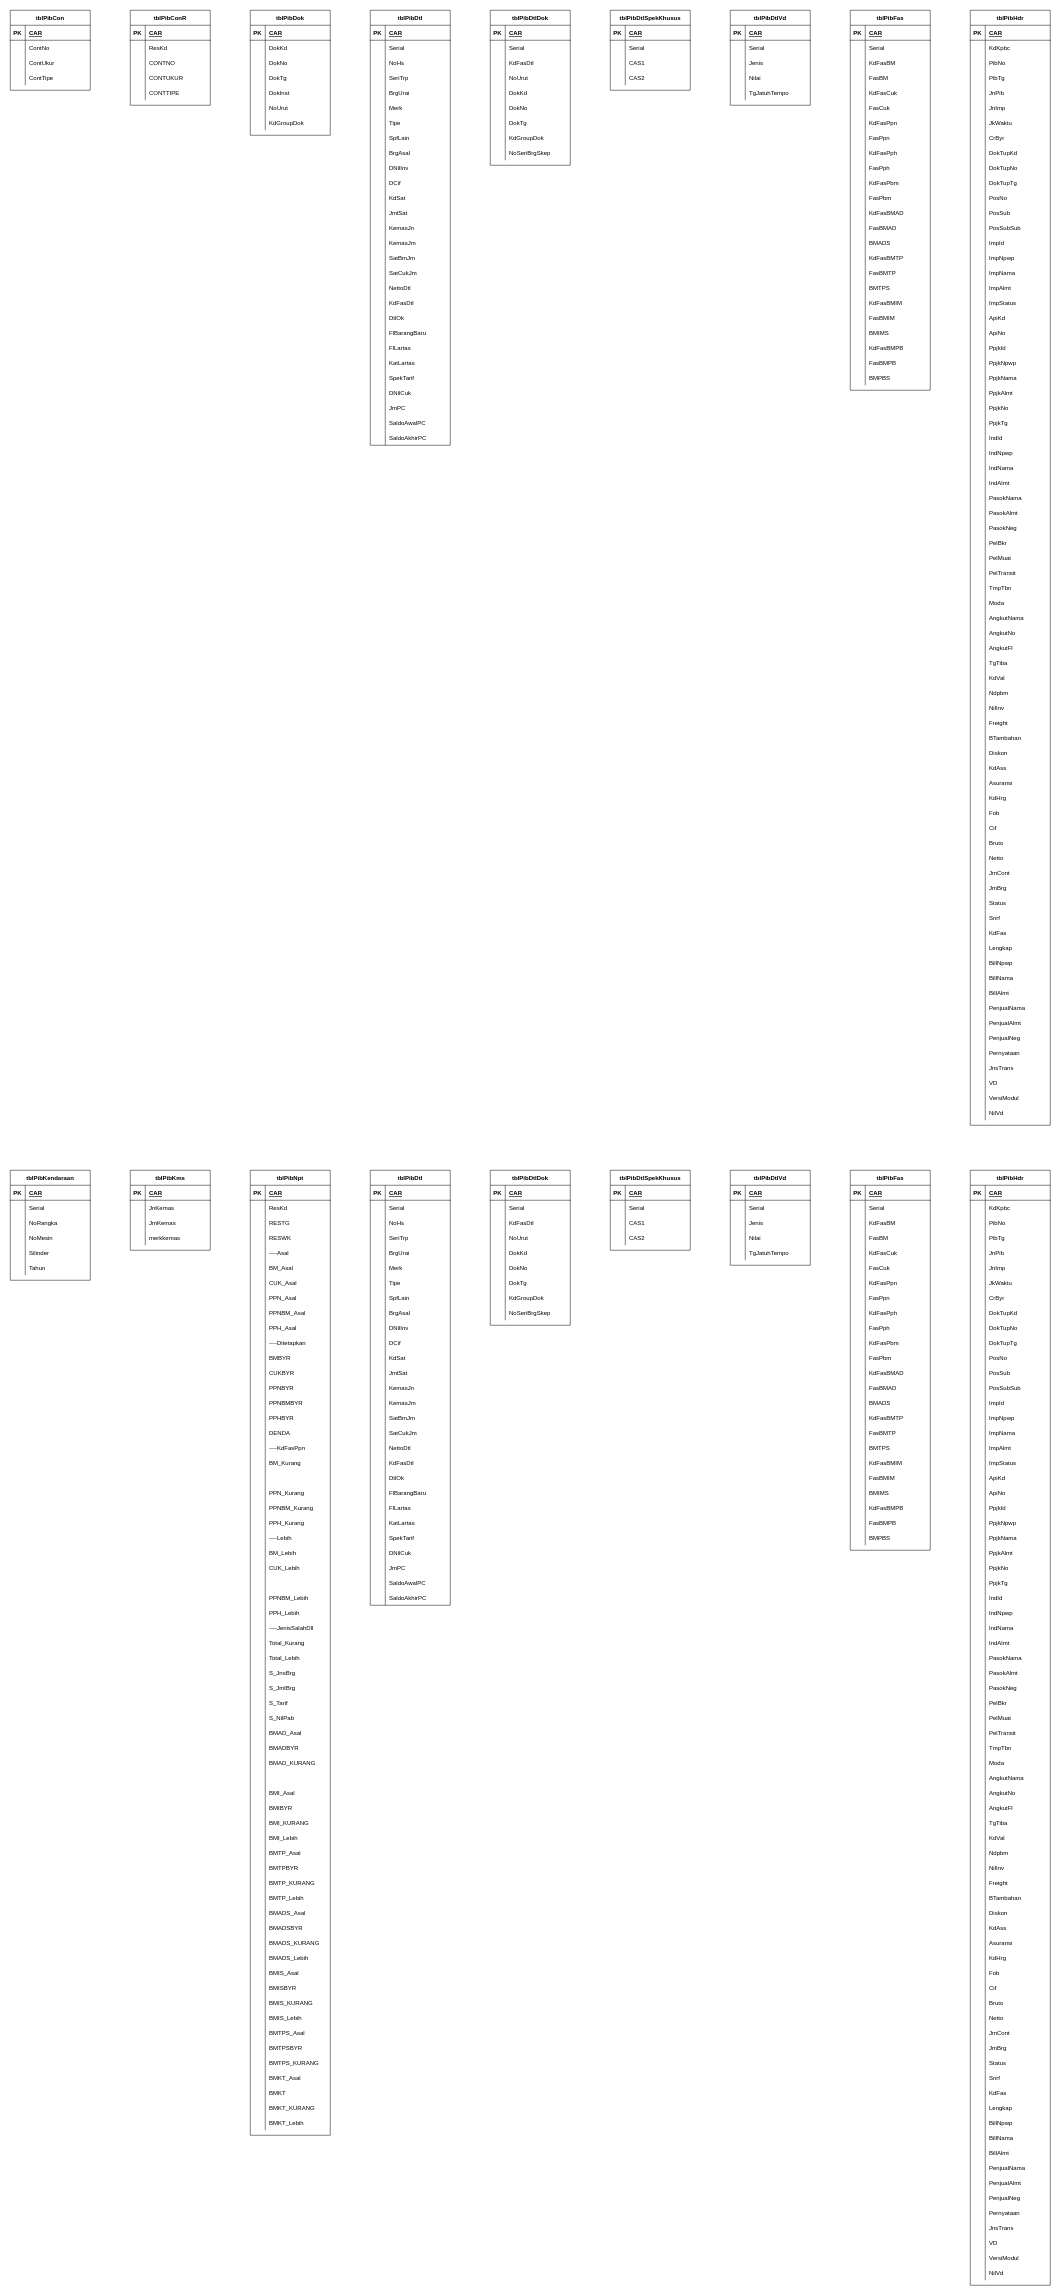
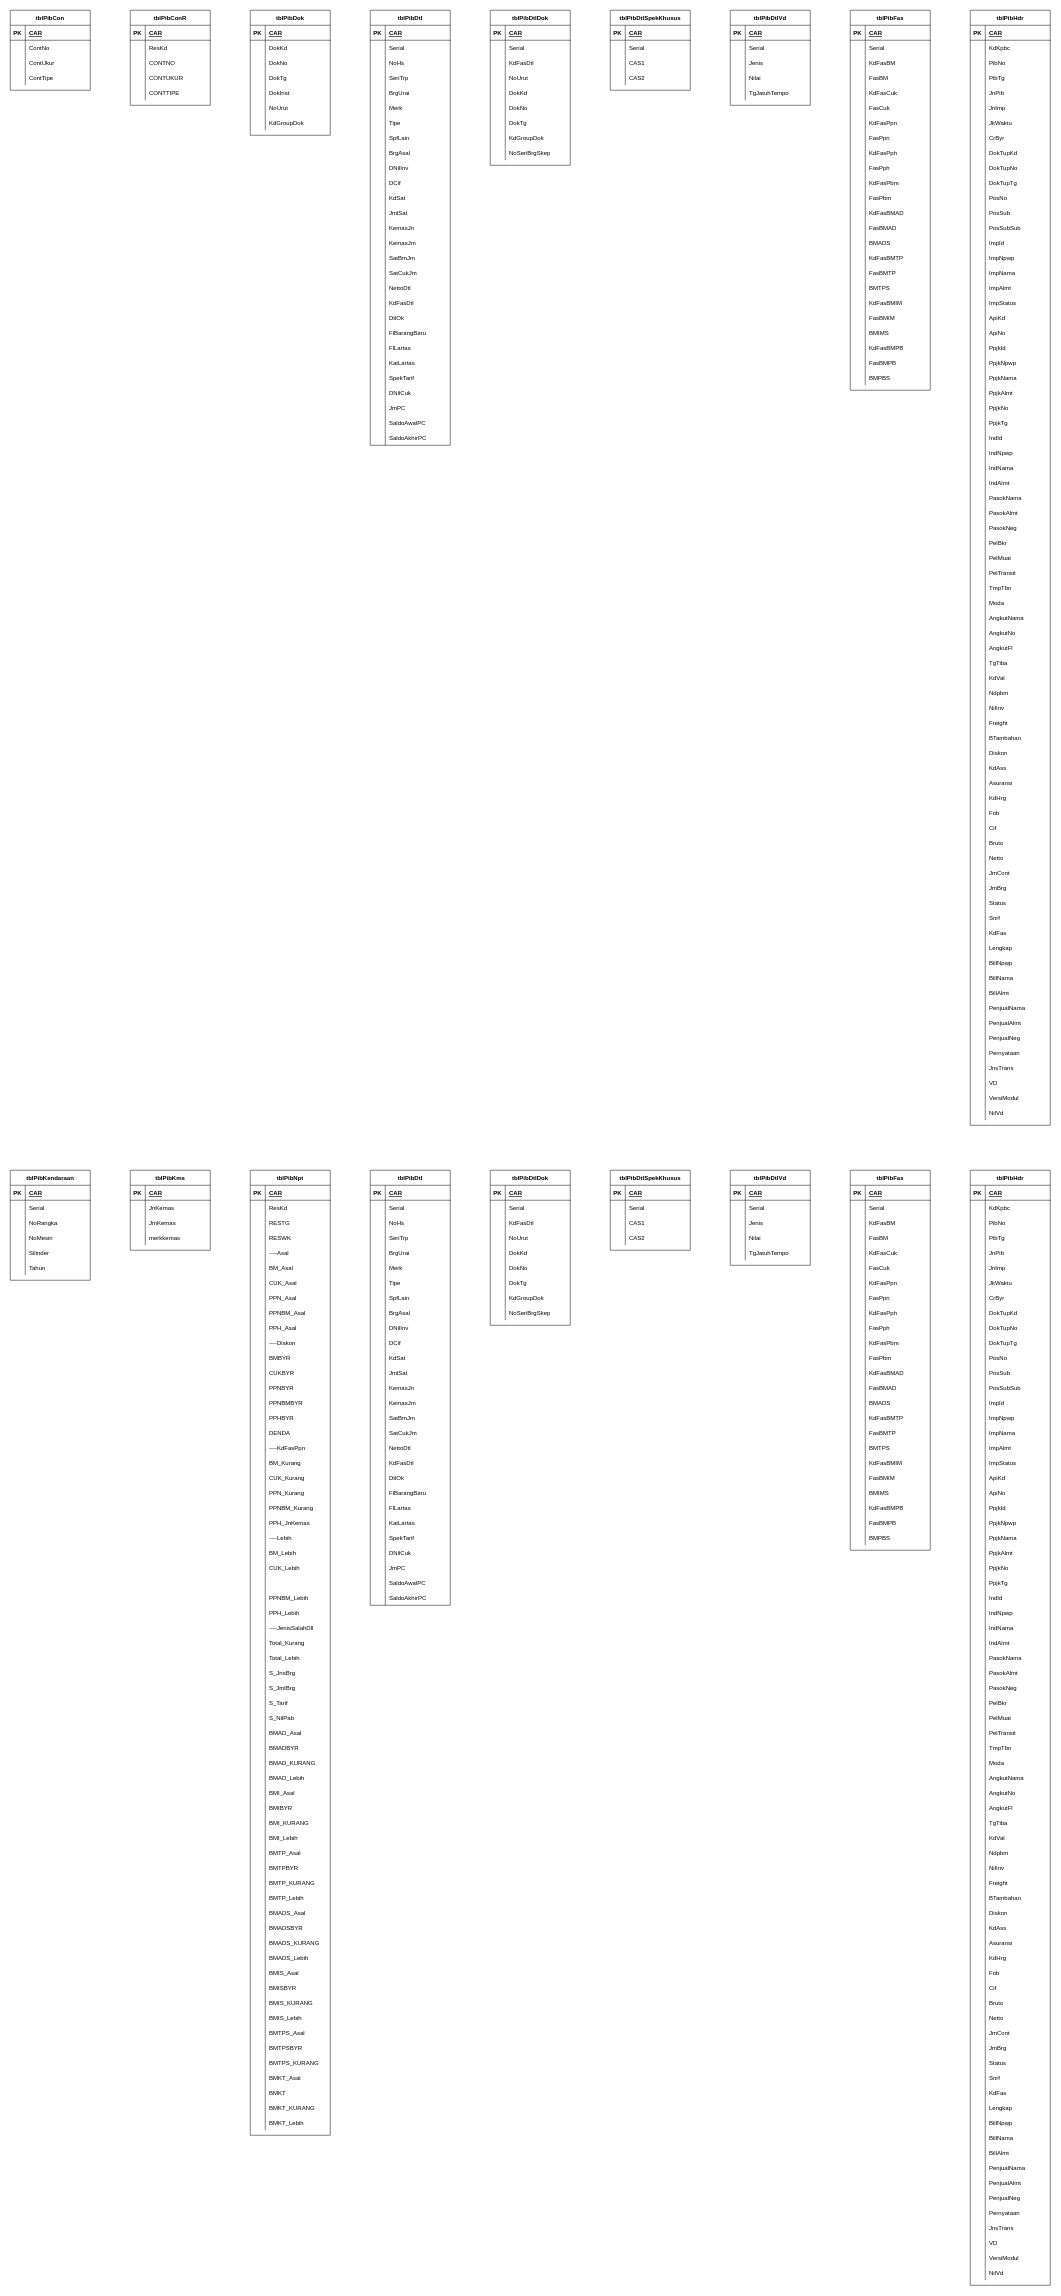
(292, 1343) -> (285, 1343)
none -> (298, 1478)
(286, 1523) -> (287, 1523)
none -> (298, 1778)
